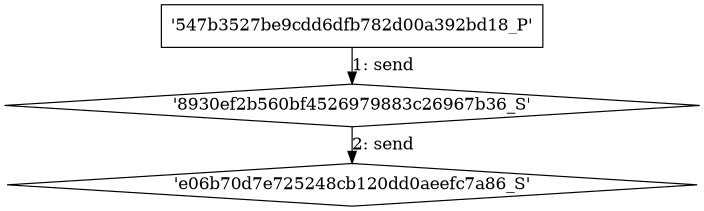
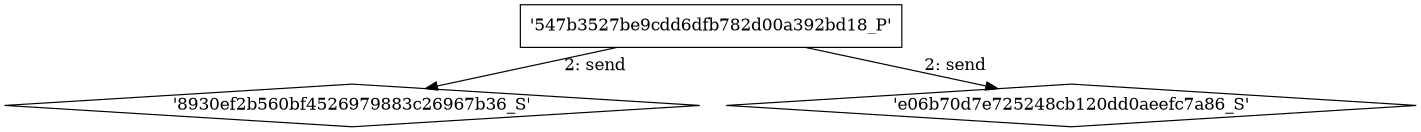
(383, 66) -> (595, 66)
(352, 139) -> (896, 67)
